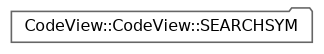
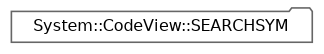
(162, 27) -> (162, 27)
